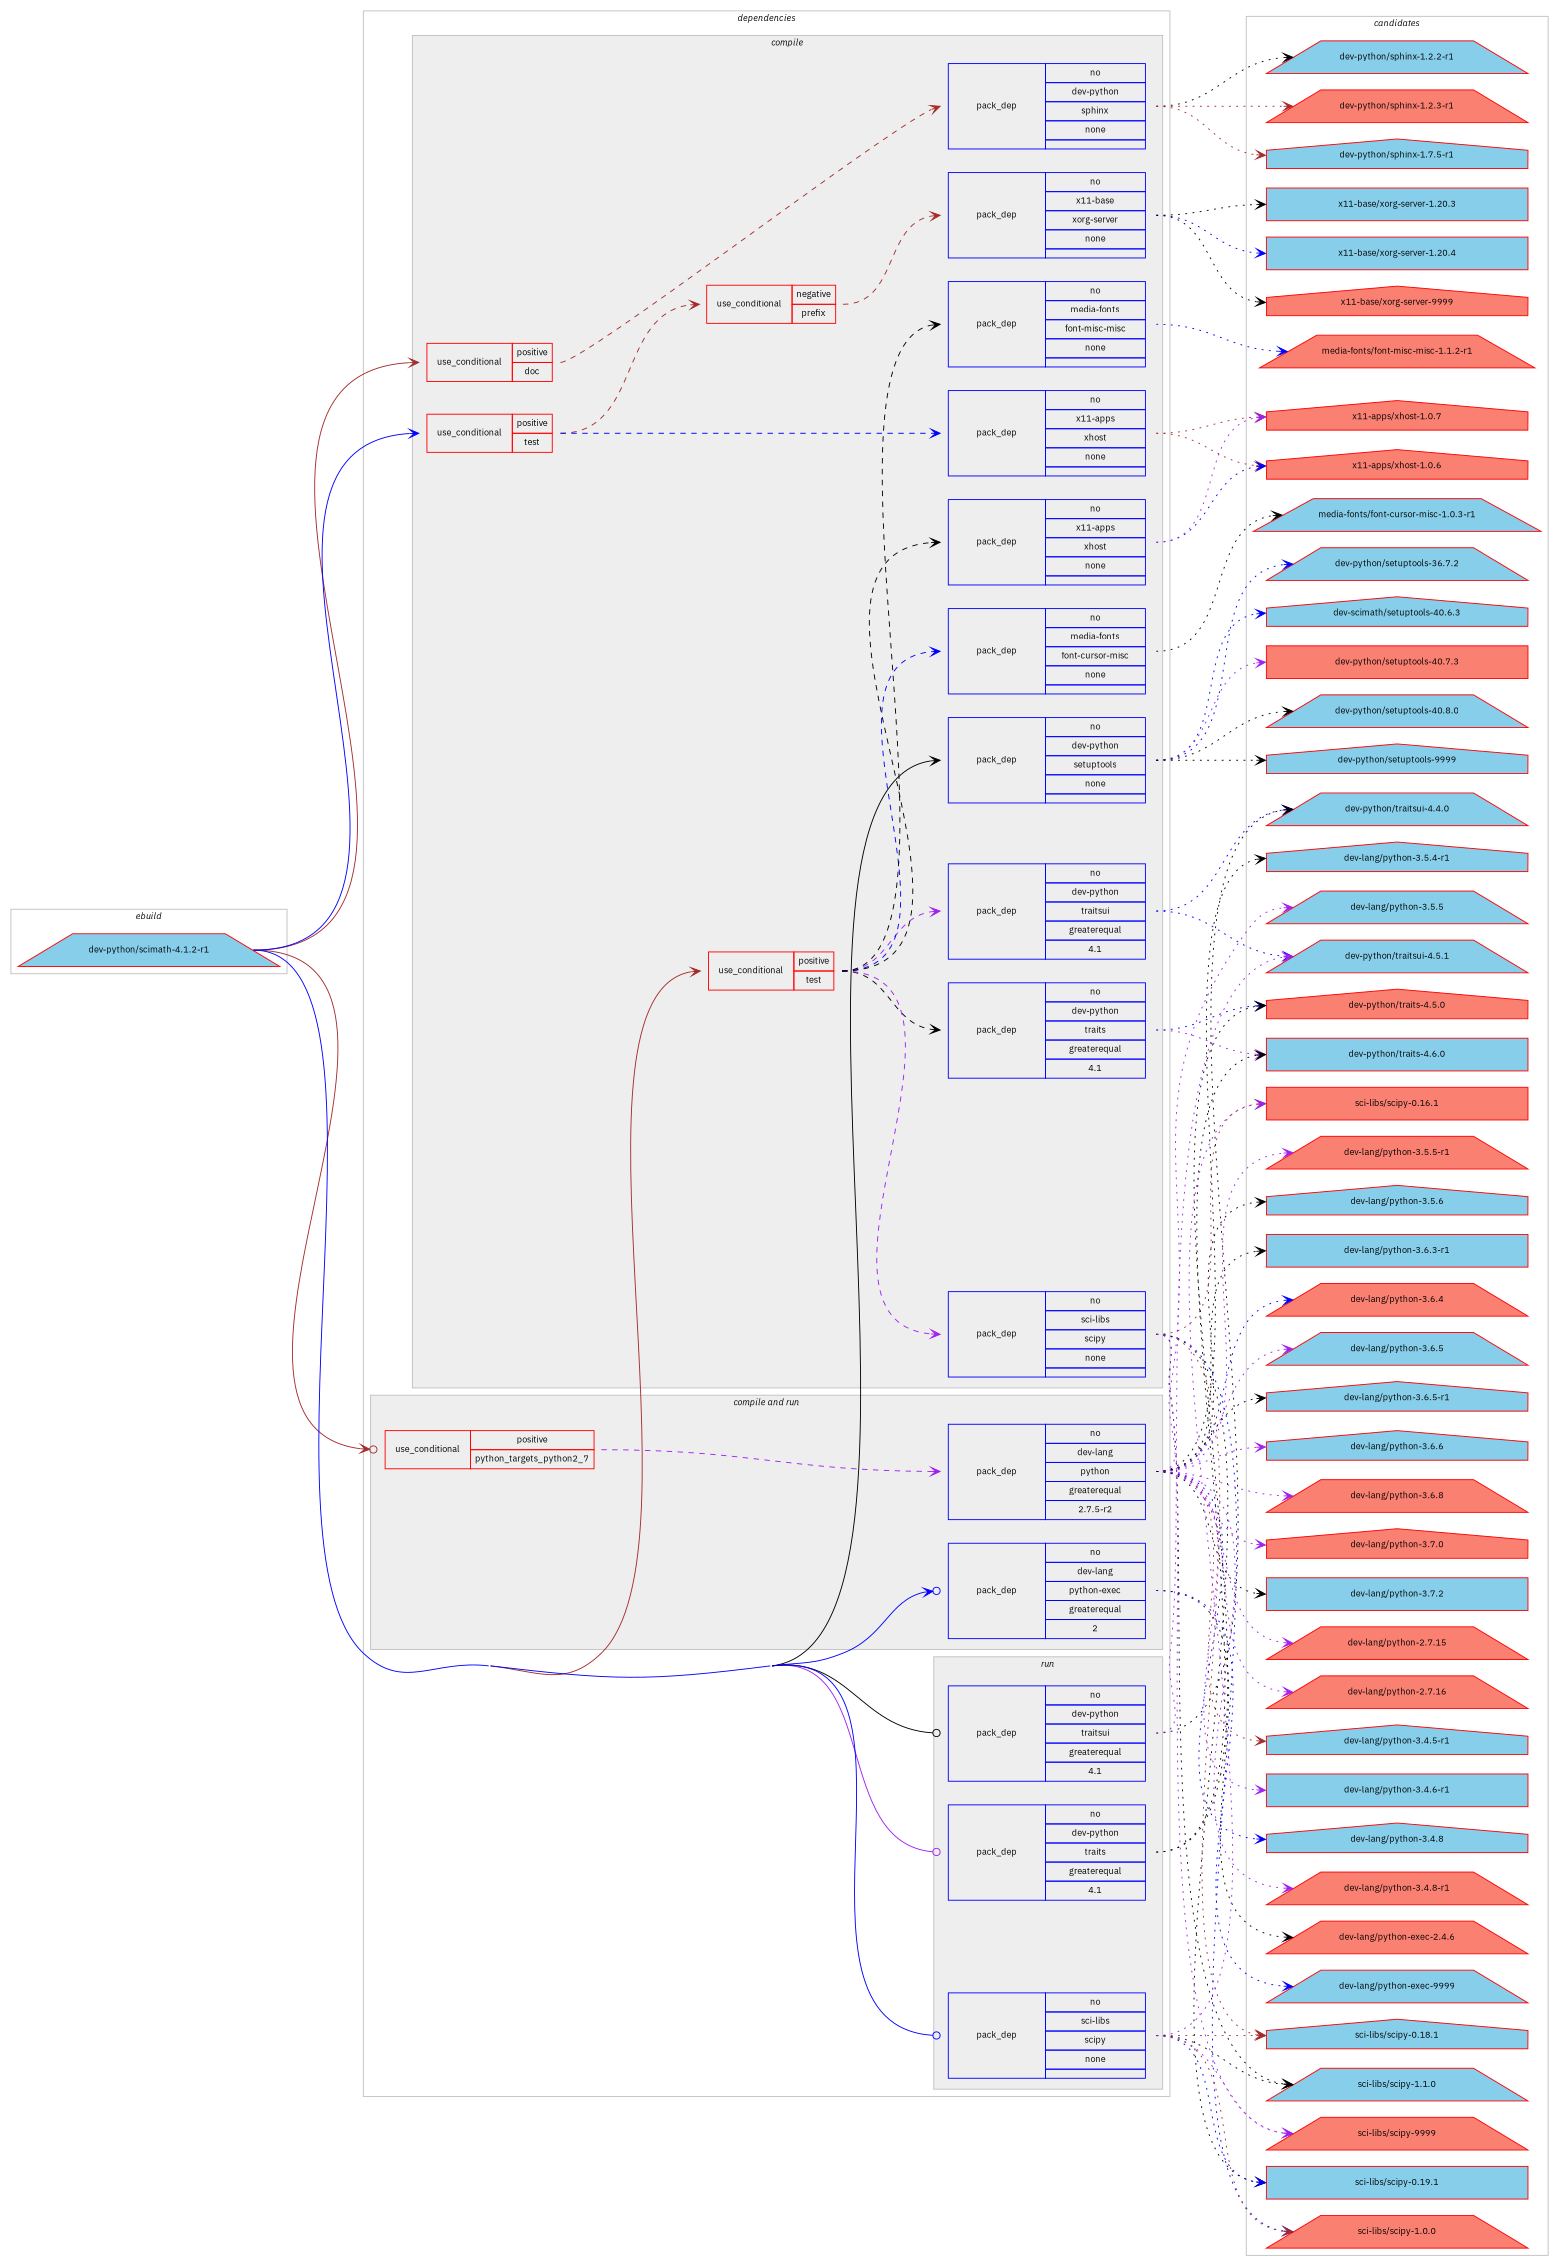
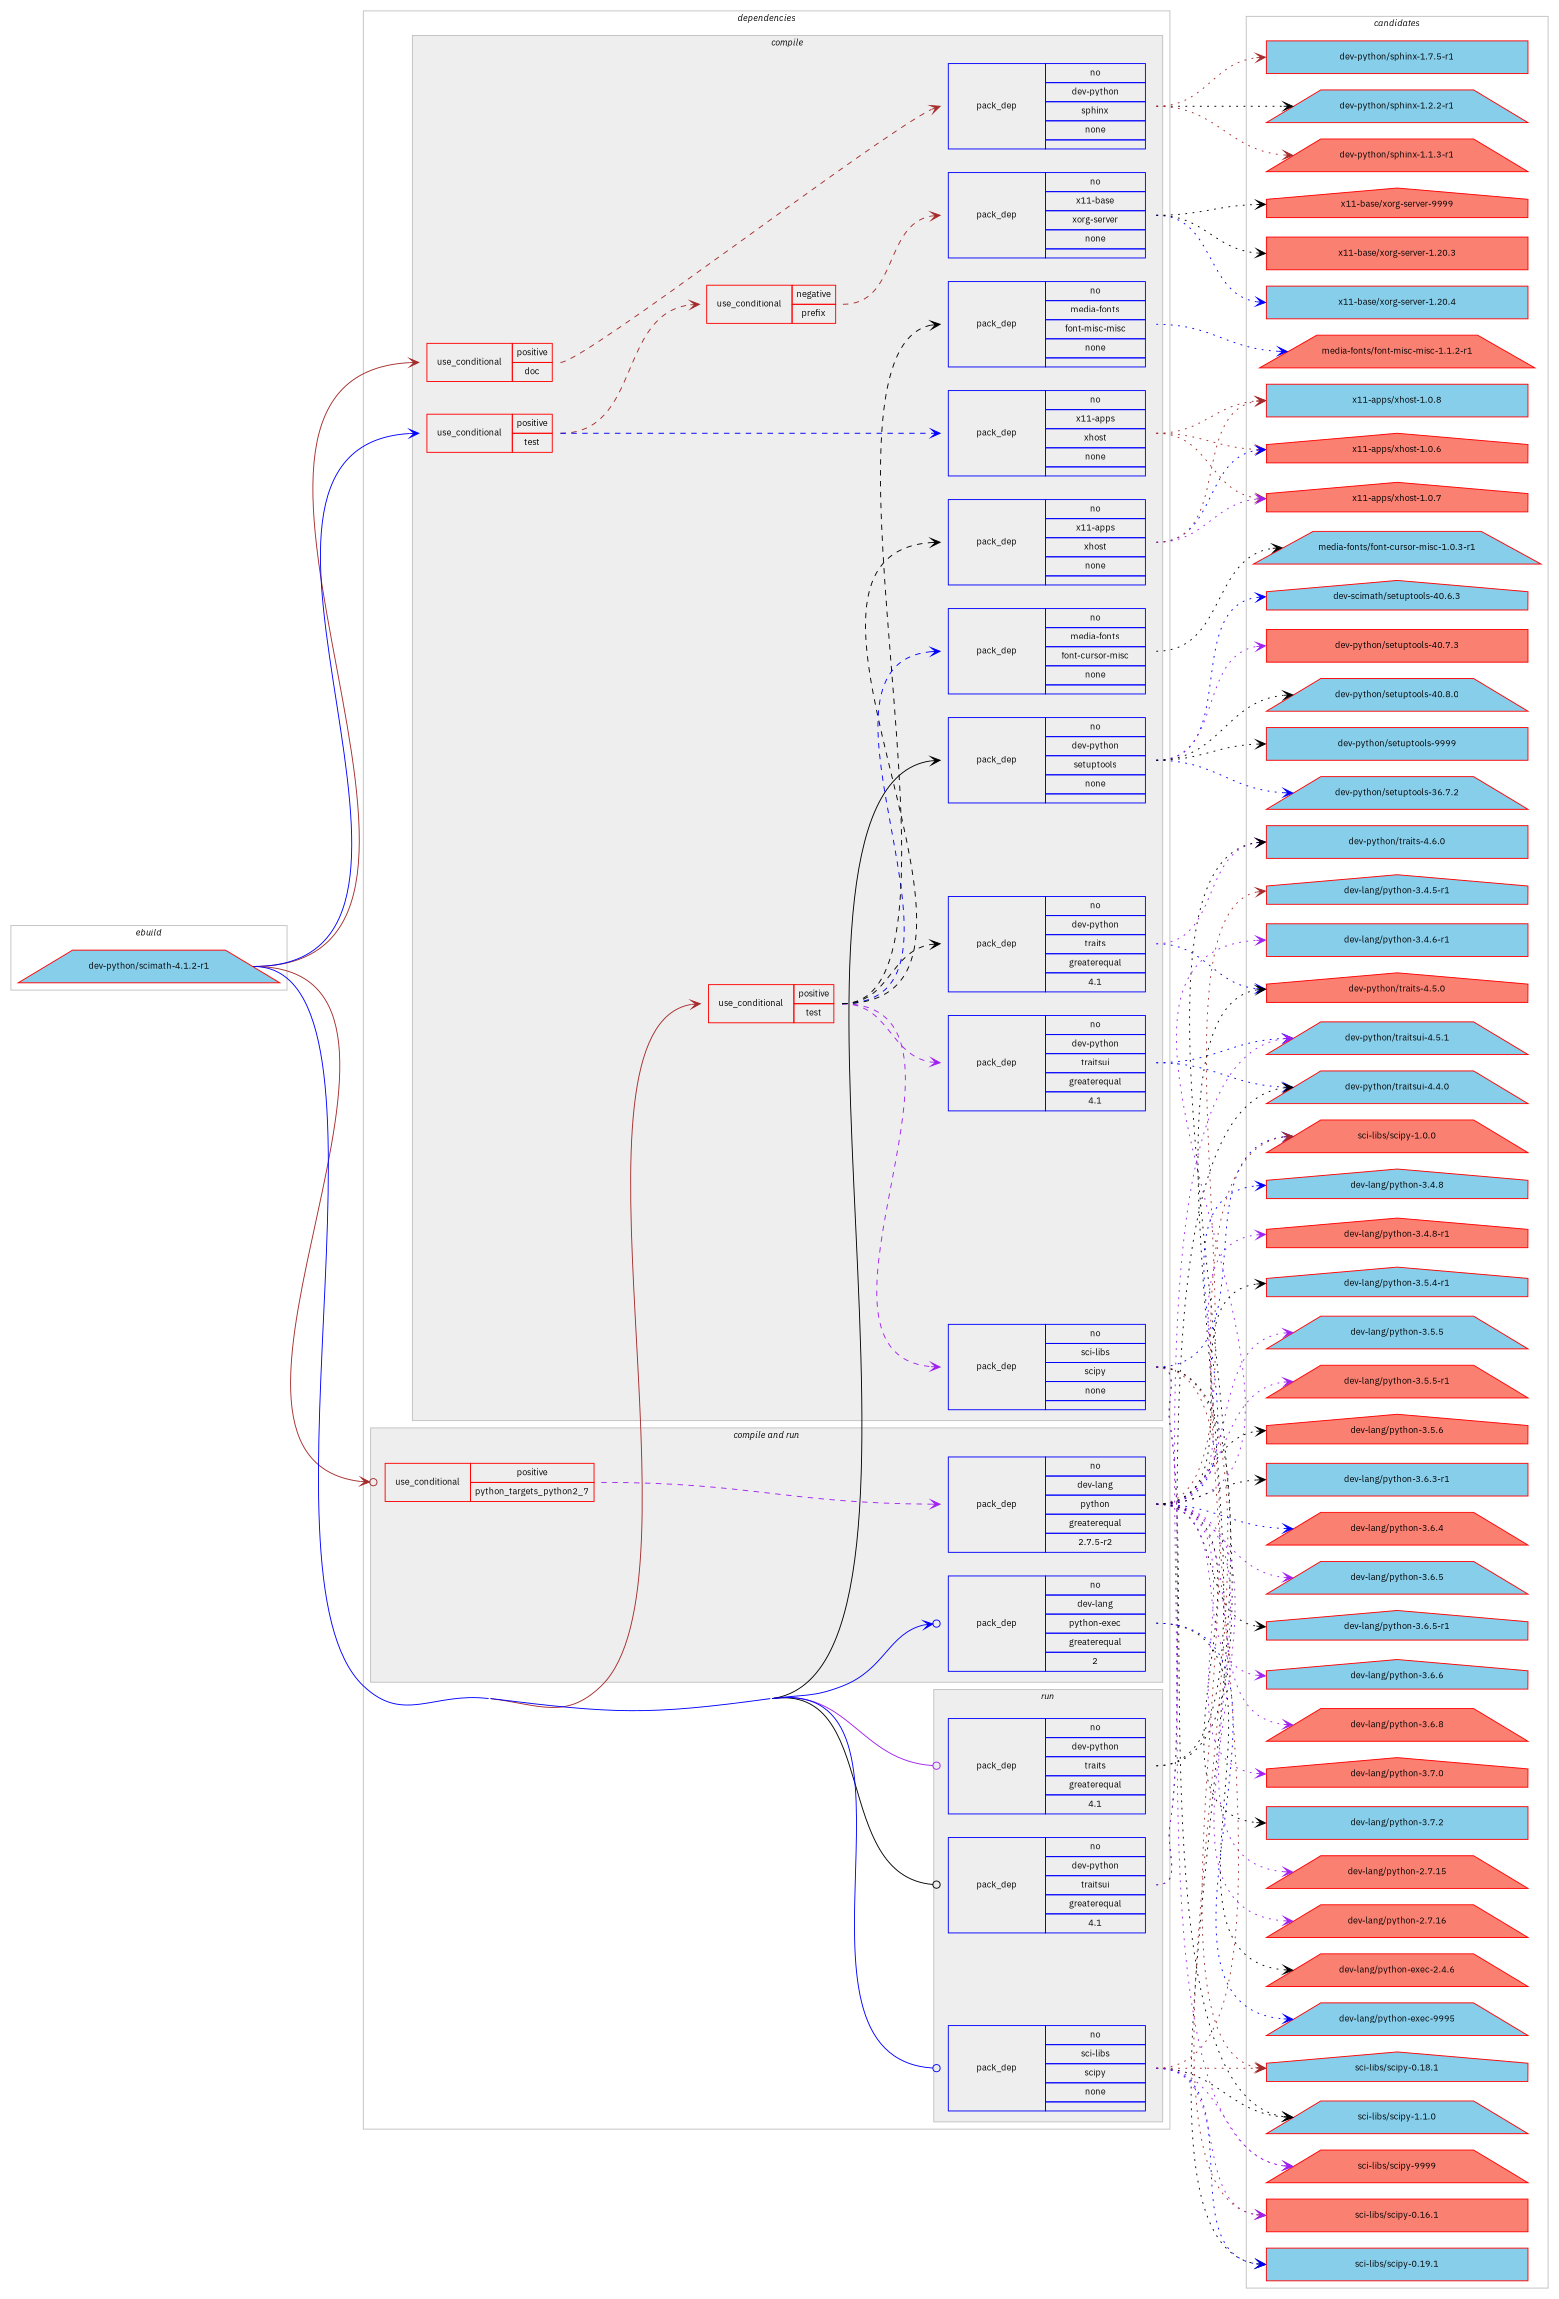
(1397, 106) -> (1397, 155)
(1397, 155) -> (1397, 57)
(1397, 204) -> (1397, 253)
none -> (1397, 401)
(1397, 760) -> (1397, 744)
(1397, 1202) -> (1397, 1431)
(1397, 1888) -> (1397, 1234)
(1397, 1987) -> (1397, 2019)
